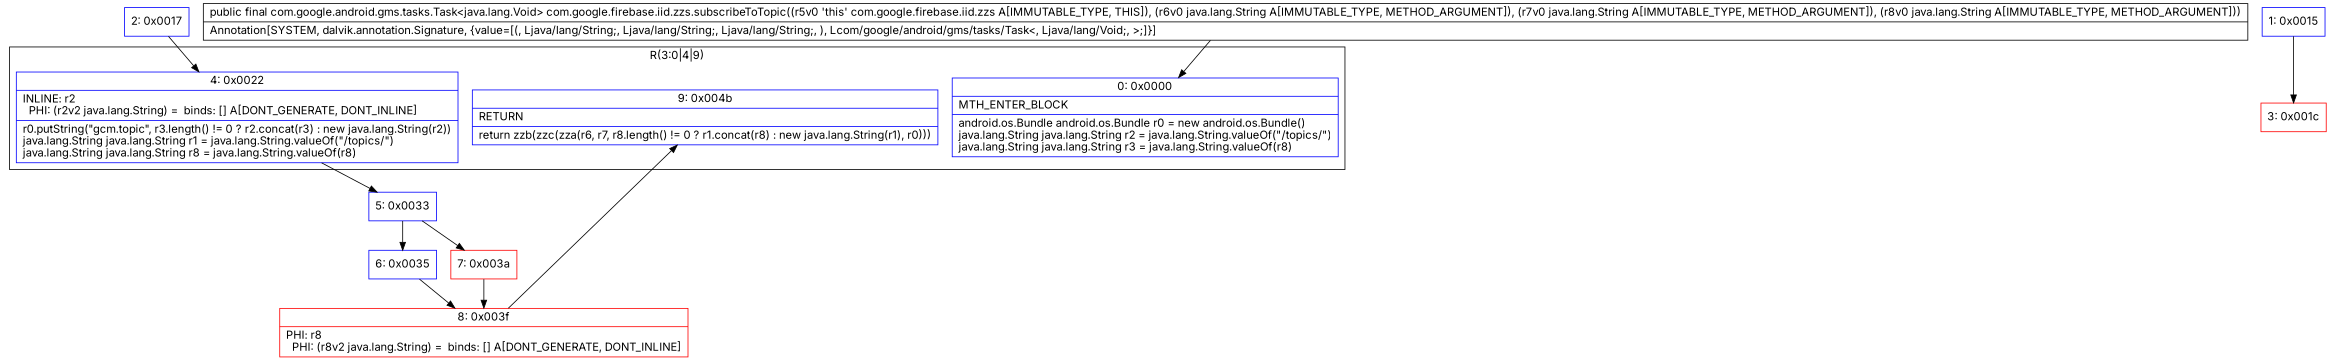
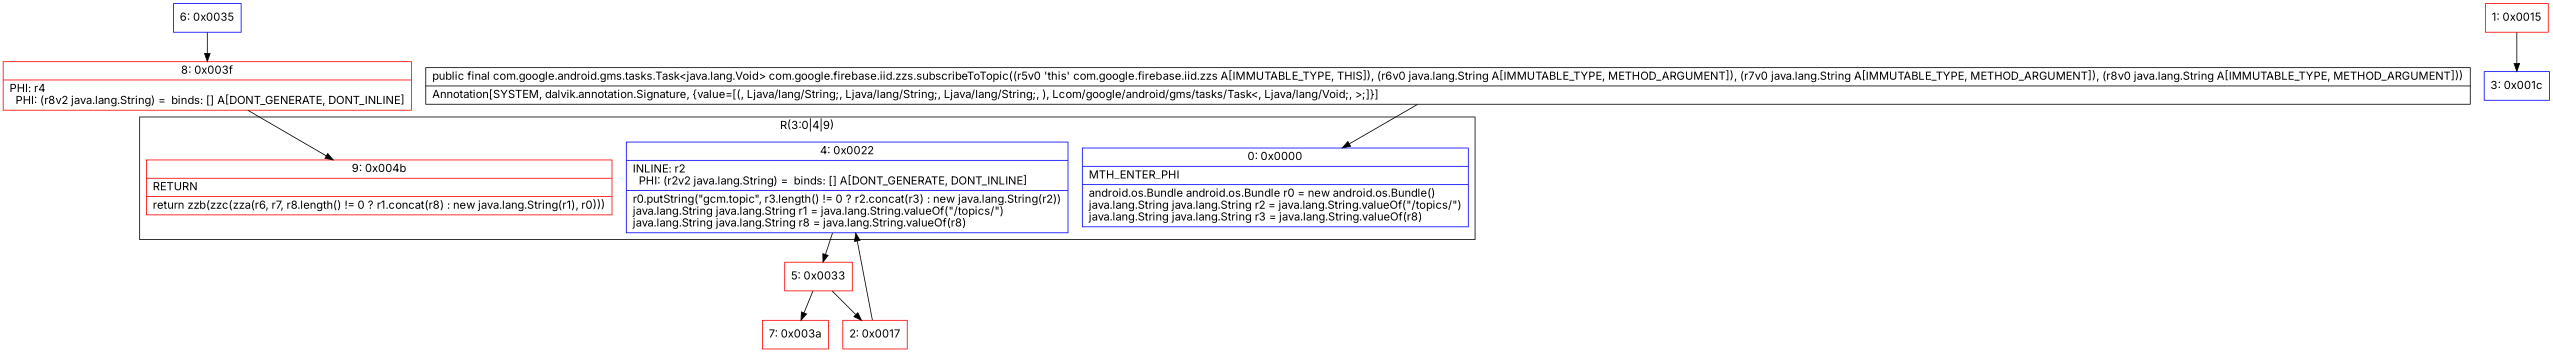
(157, 22) -> (875, 335)
(2294, 22) -> (2517, 18)
(1014, 105) -> (1134, 175)
(705, 117) -> (379, 187)
(2294, 117) -> (2517, 86)
(403, 207) -> (819, 277)
(403, 232) -> (844, 303)
(484, 290) -> none
(306, 335) -> (29, 89)
